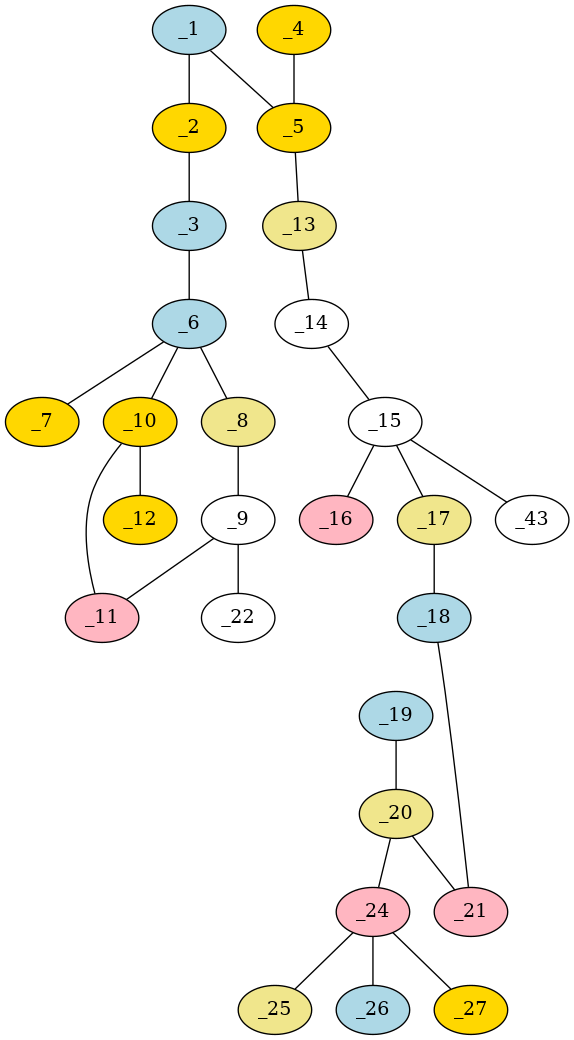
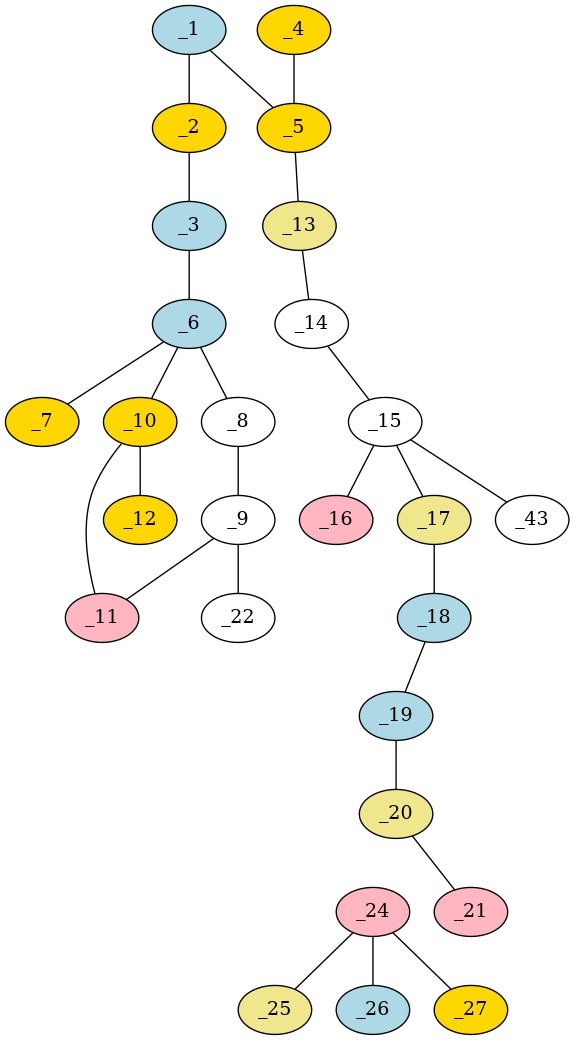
(238, 422) -> (238, 422)
(454, 765) -> (415, 667)
(385, 863) -> none
